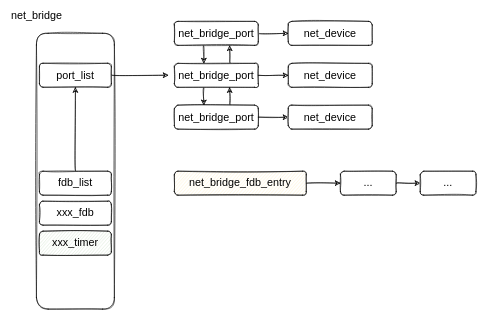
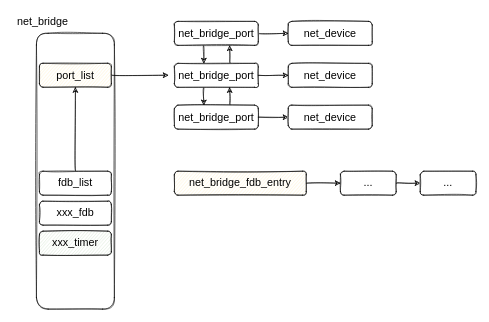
(36, 15) -> (42, 21)
(75, 75) -> (75, 75)
